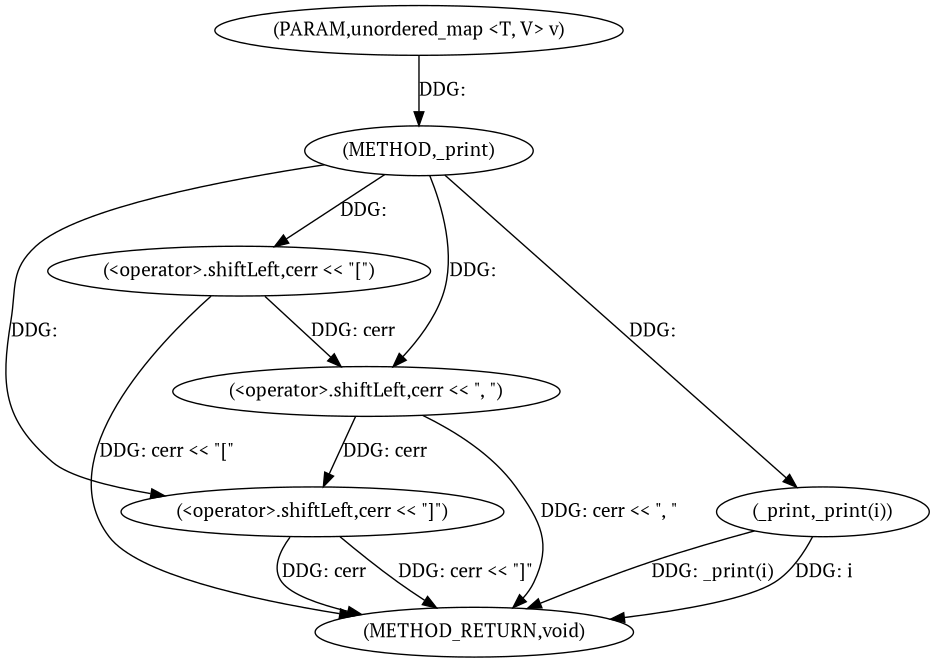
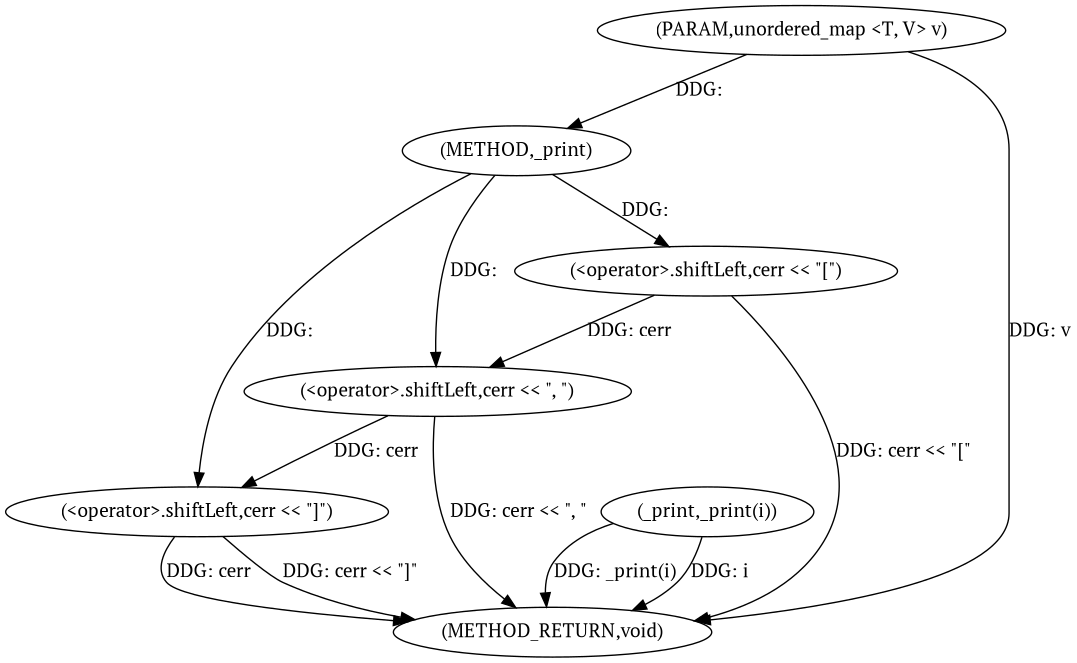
(615, 326) -> none
none -> (1009, 422)
